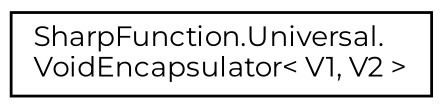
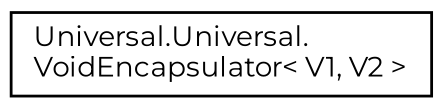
(221, 54) -> (221, 54)
